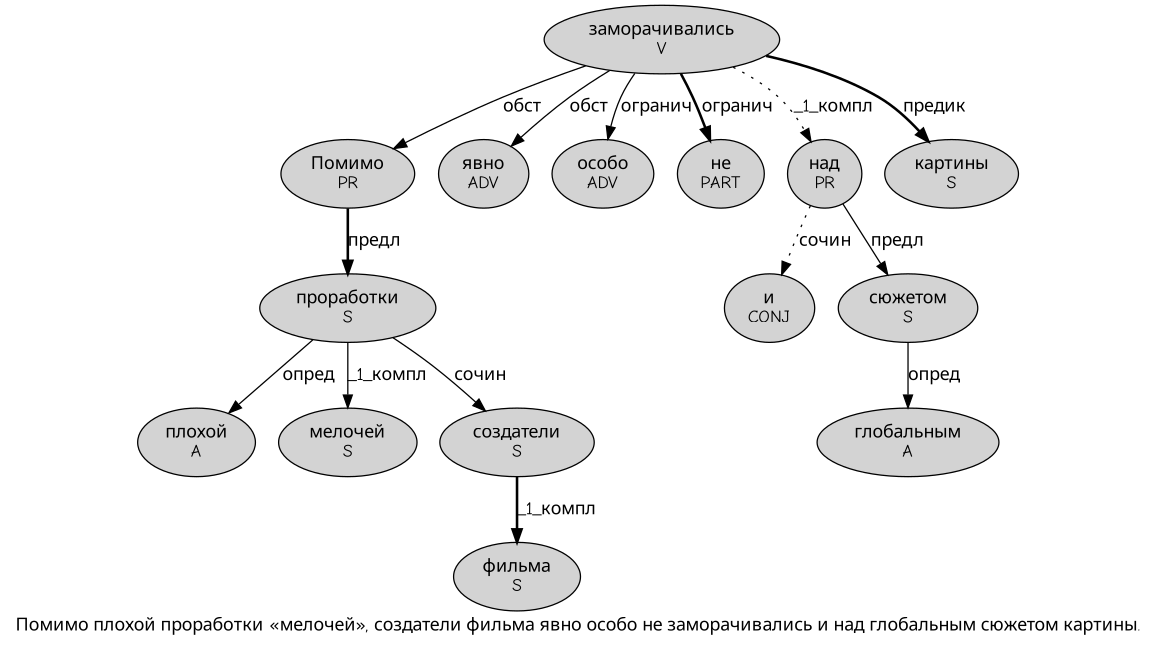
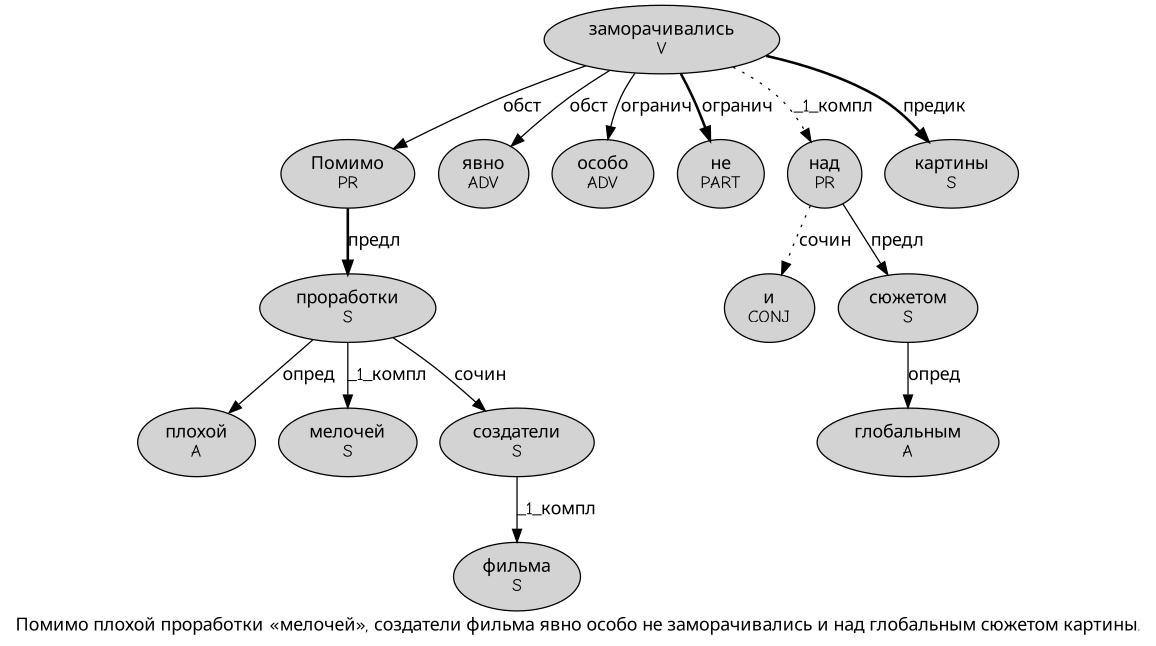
(517, 503) -> (517, 503)
